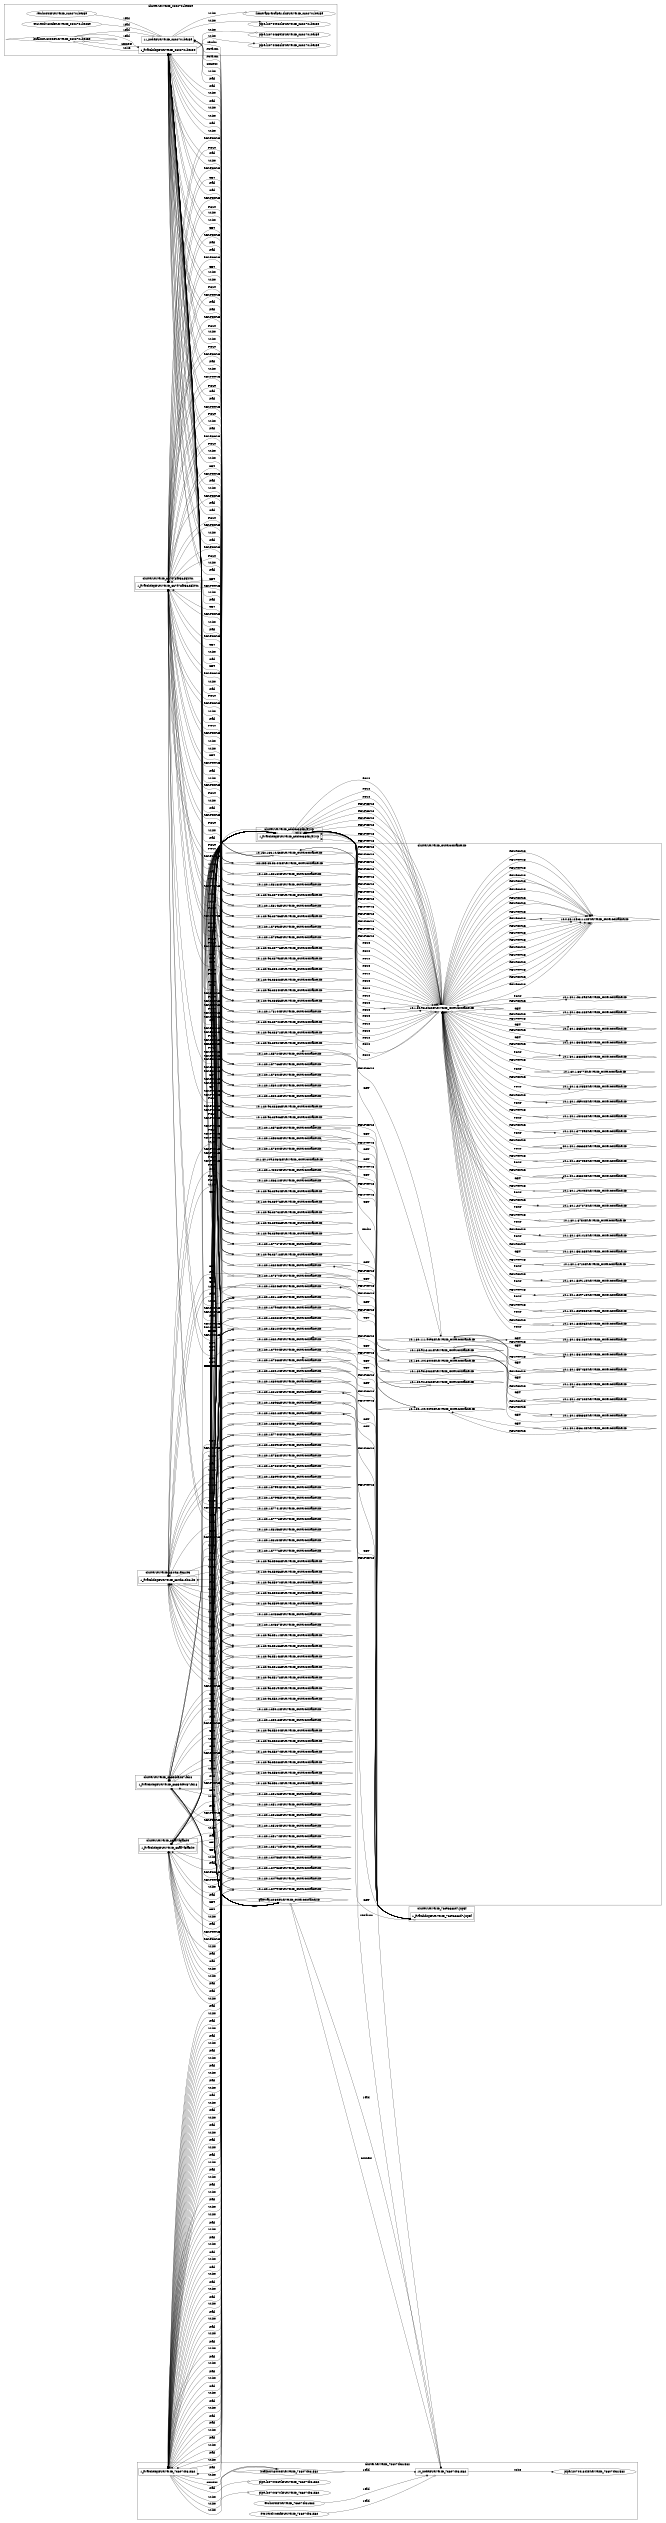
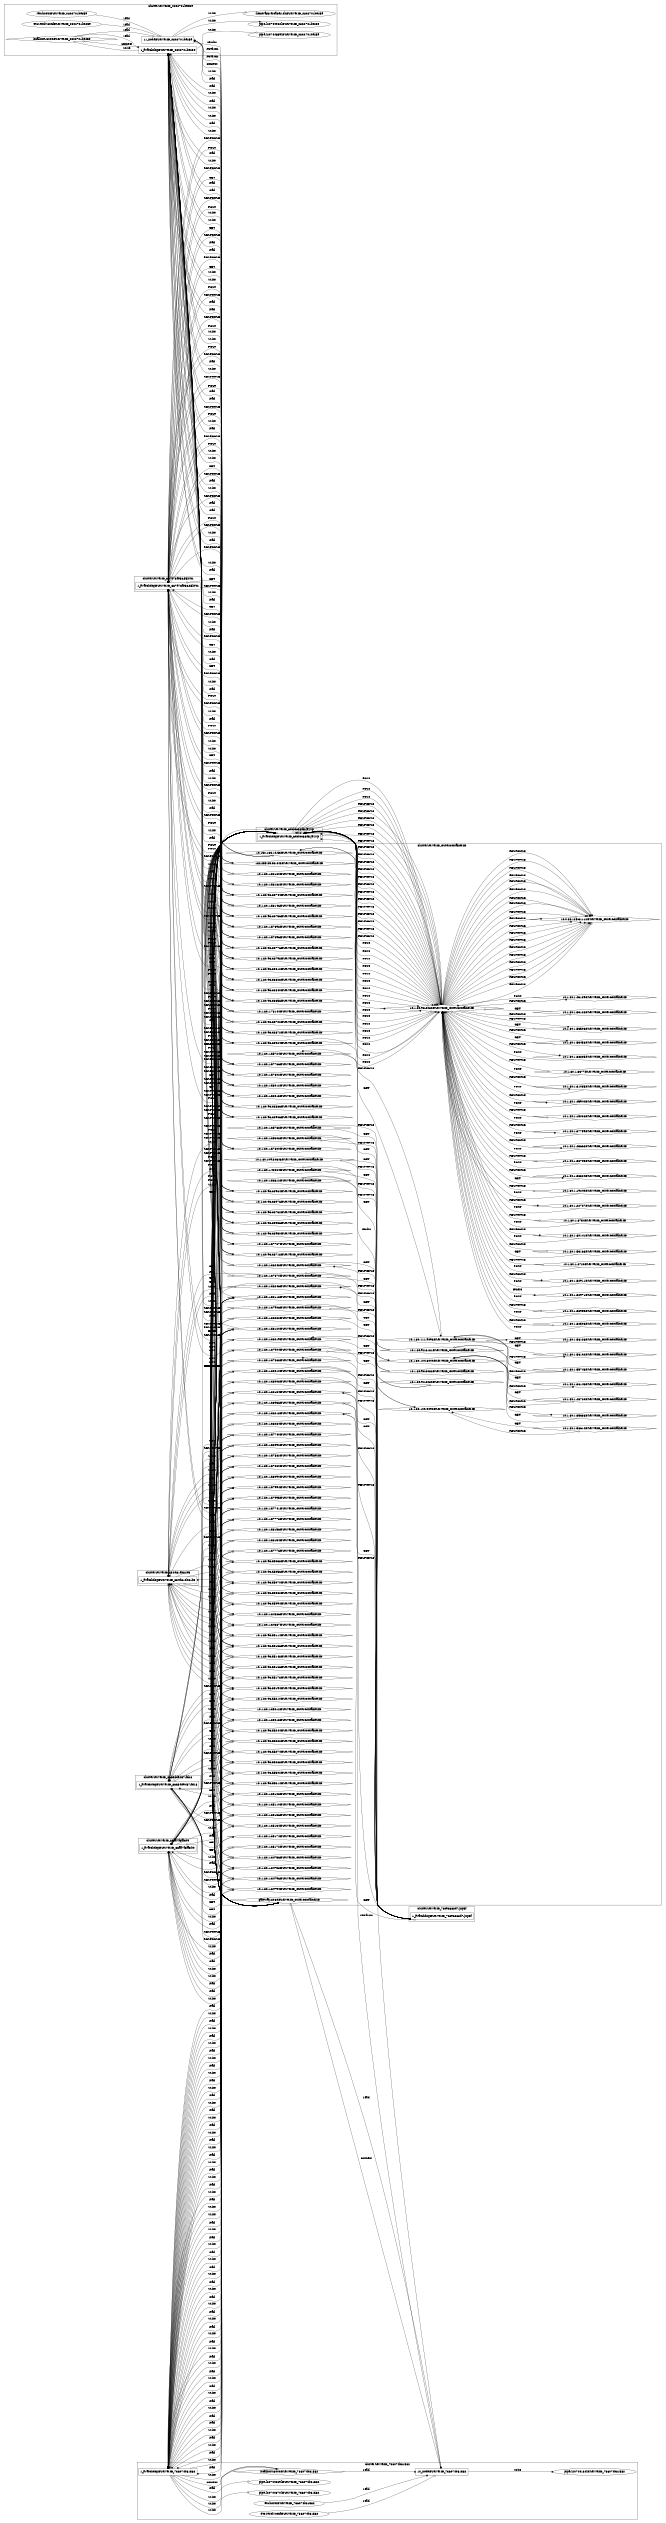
(289, 45) -> none
(221, 778) -> (371, 1065)
(595, 1146) -> (595, 1146)
(517, 1290) -> (517, 1290)
(376, 1638) -> (376, 1617)
